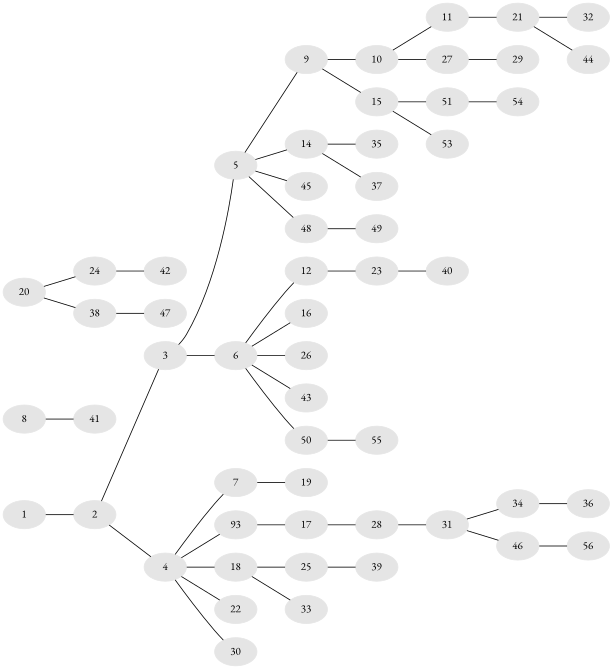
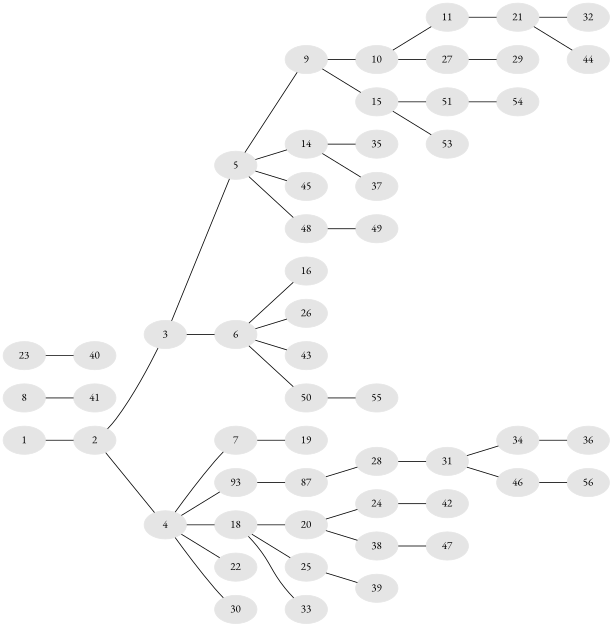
(306, 271) -> none
none -> (271, 525)
(306, 525) -> (306, 483)
